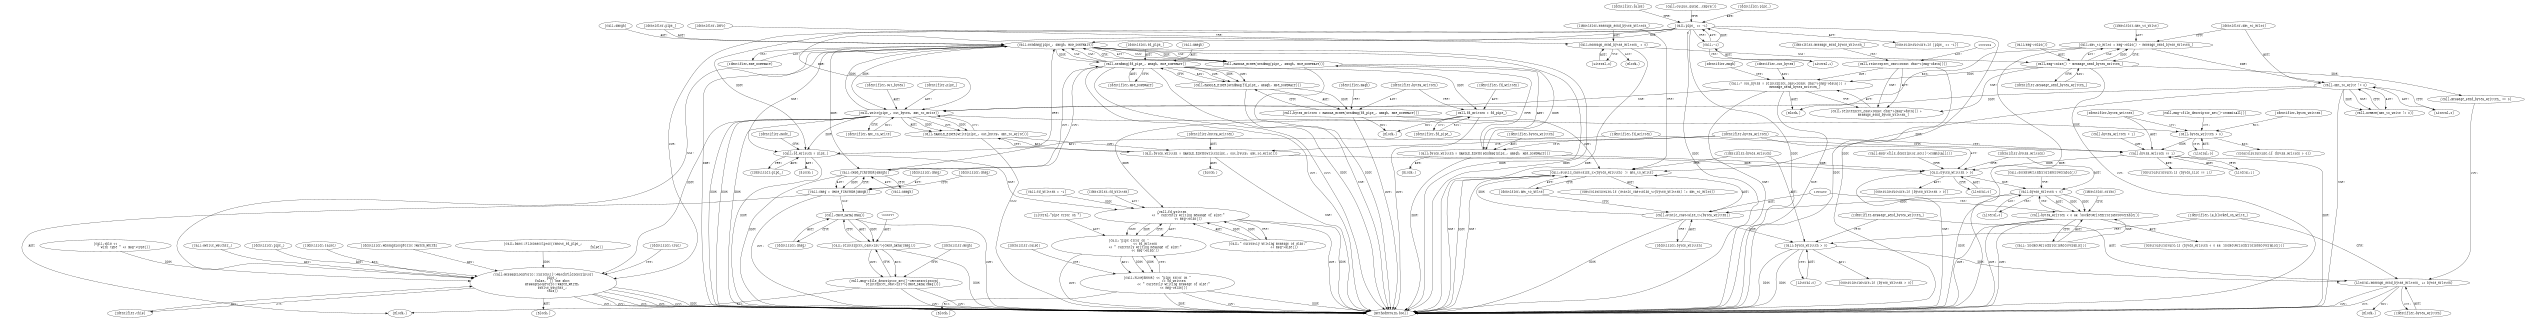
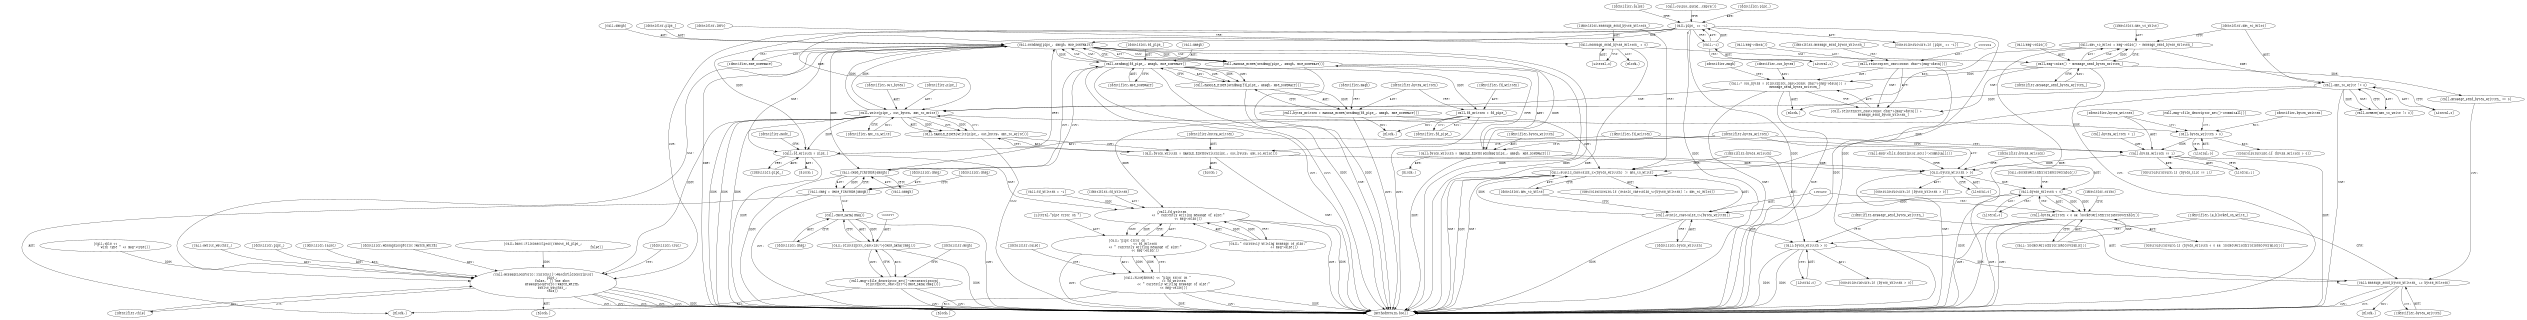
none -> (1751, 45)
(2404, 283) -> (2404, 283)
